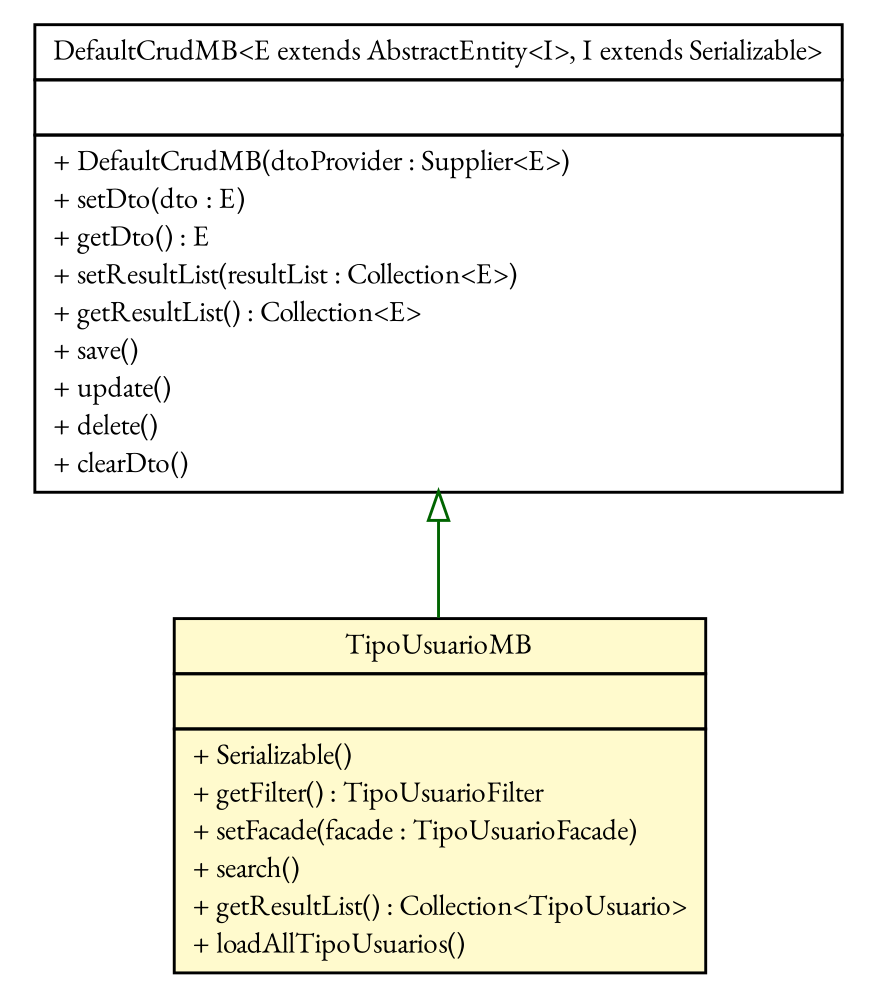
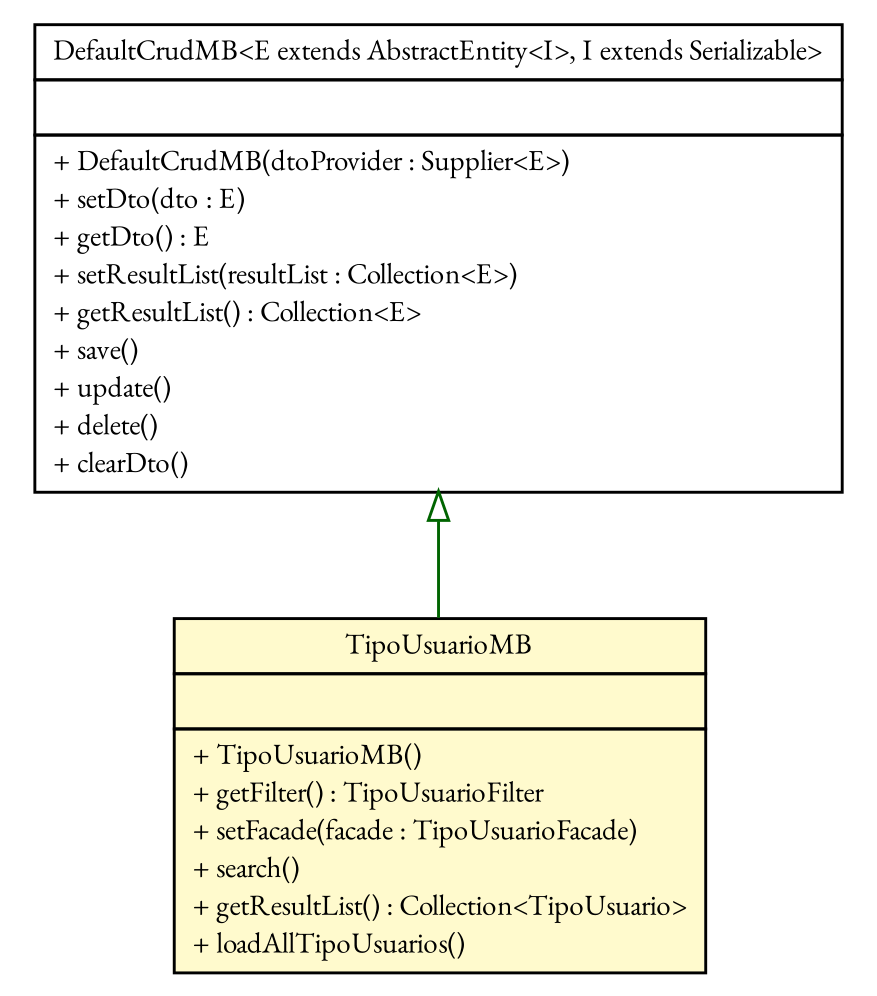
(273, 755) -> (308, 755)
